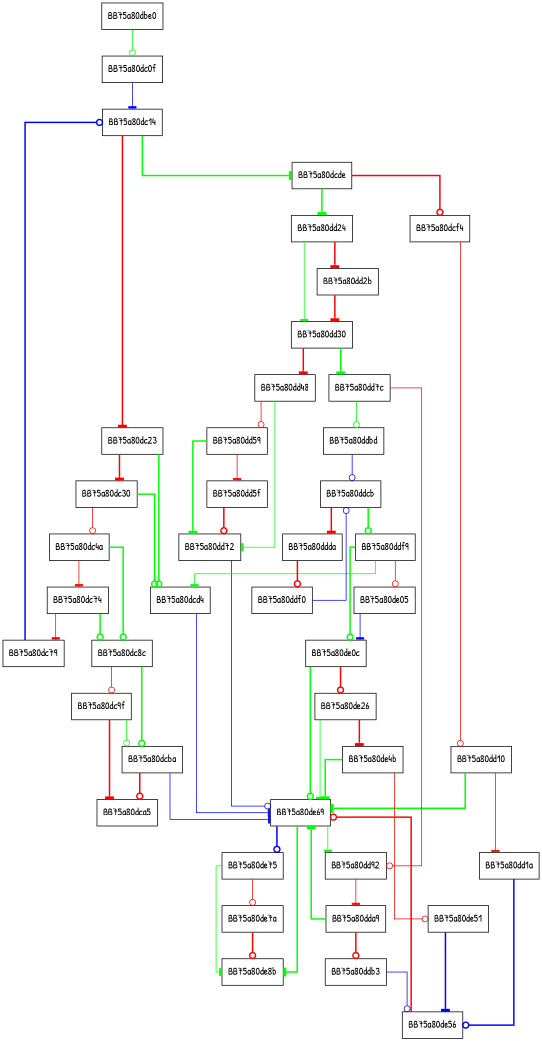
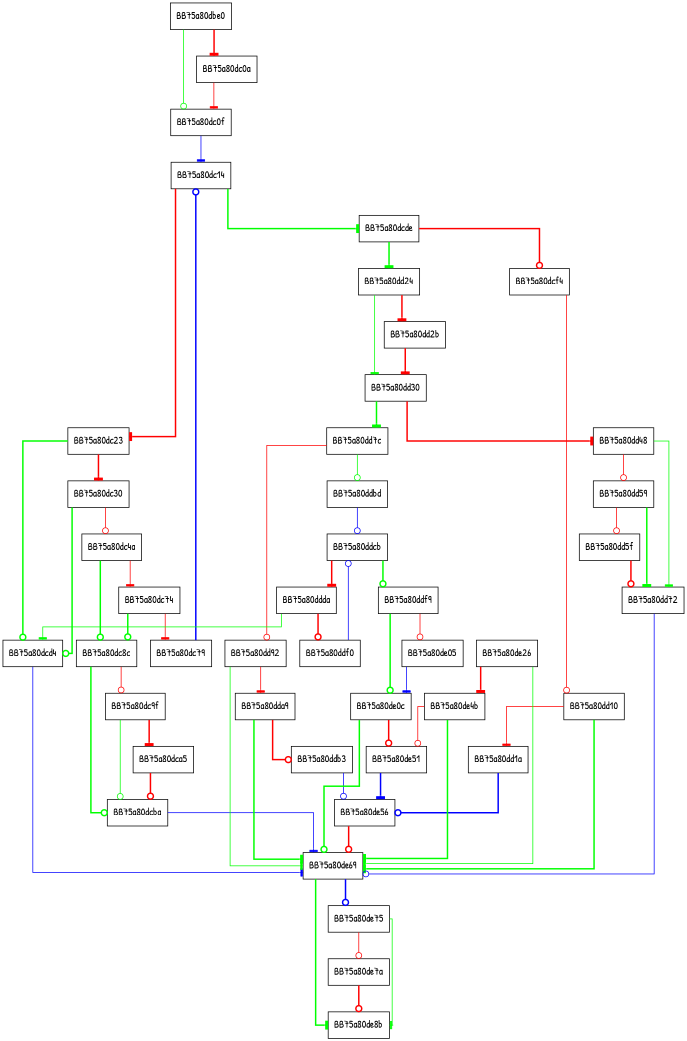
none -> (227, 69)
(237, 466) -> (617, 518)
(287, 574) -> (170, 627)
(341, 677) -> (389, 730)
(140, 783) -> (150, 783)
(328, 837) -> (230, 801)
